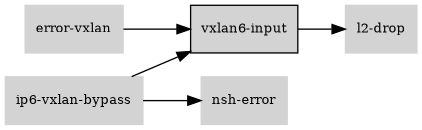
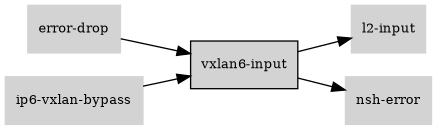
(74, 29) -> (74, 29)
(381, 29) -> (388, 29)
(165, 101) -> (315, 82)
